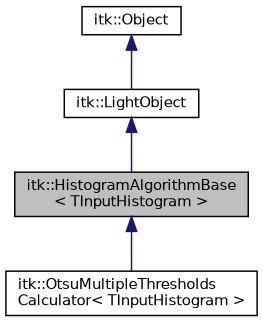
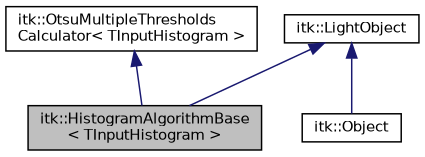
(132, 70) -> (352, 86)
(132, 251) -> (139, 86)
